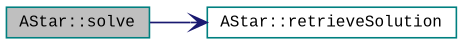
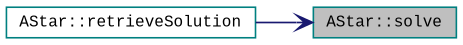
(170, 22) -> (276, 22)
